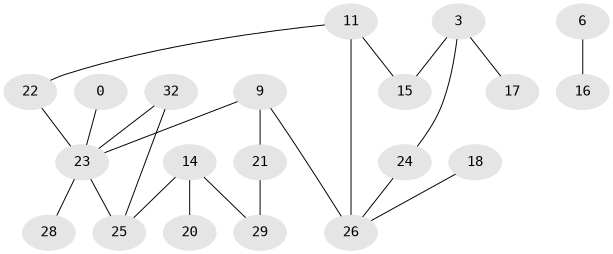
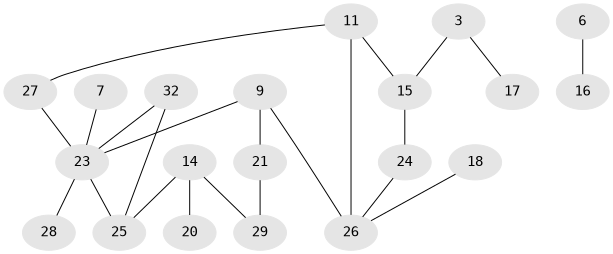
(30, 92) -> (30, 92)
(101, 92) -> (101, 92)
(445, 96) -> (405, 127)
